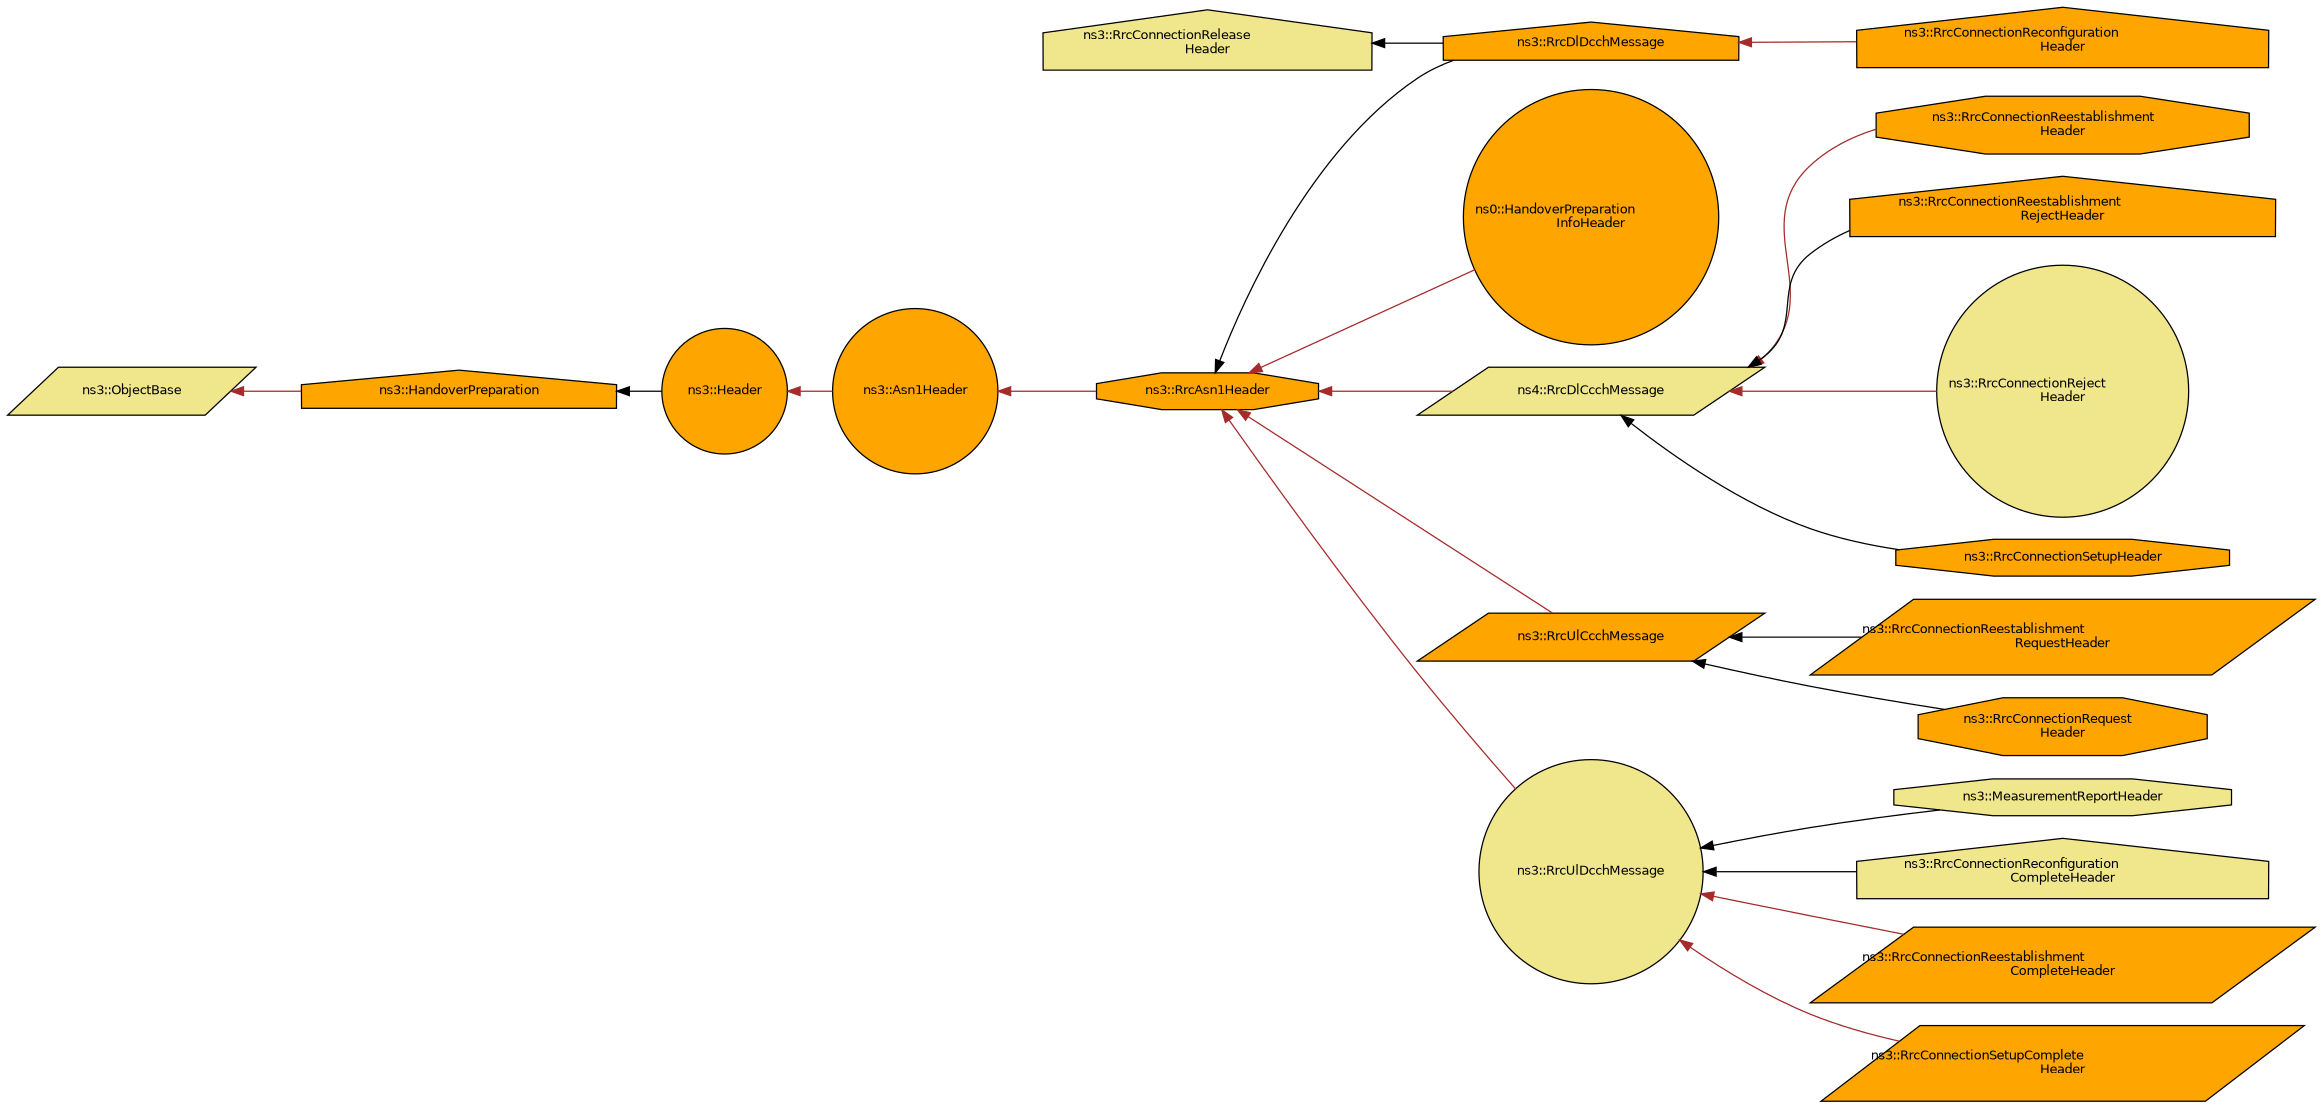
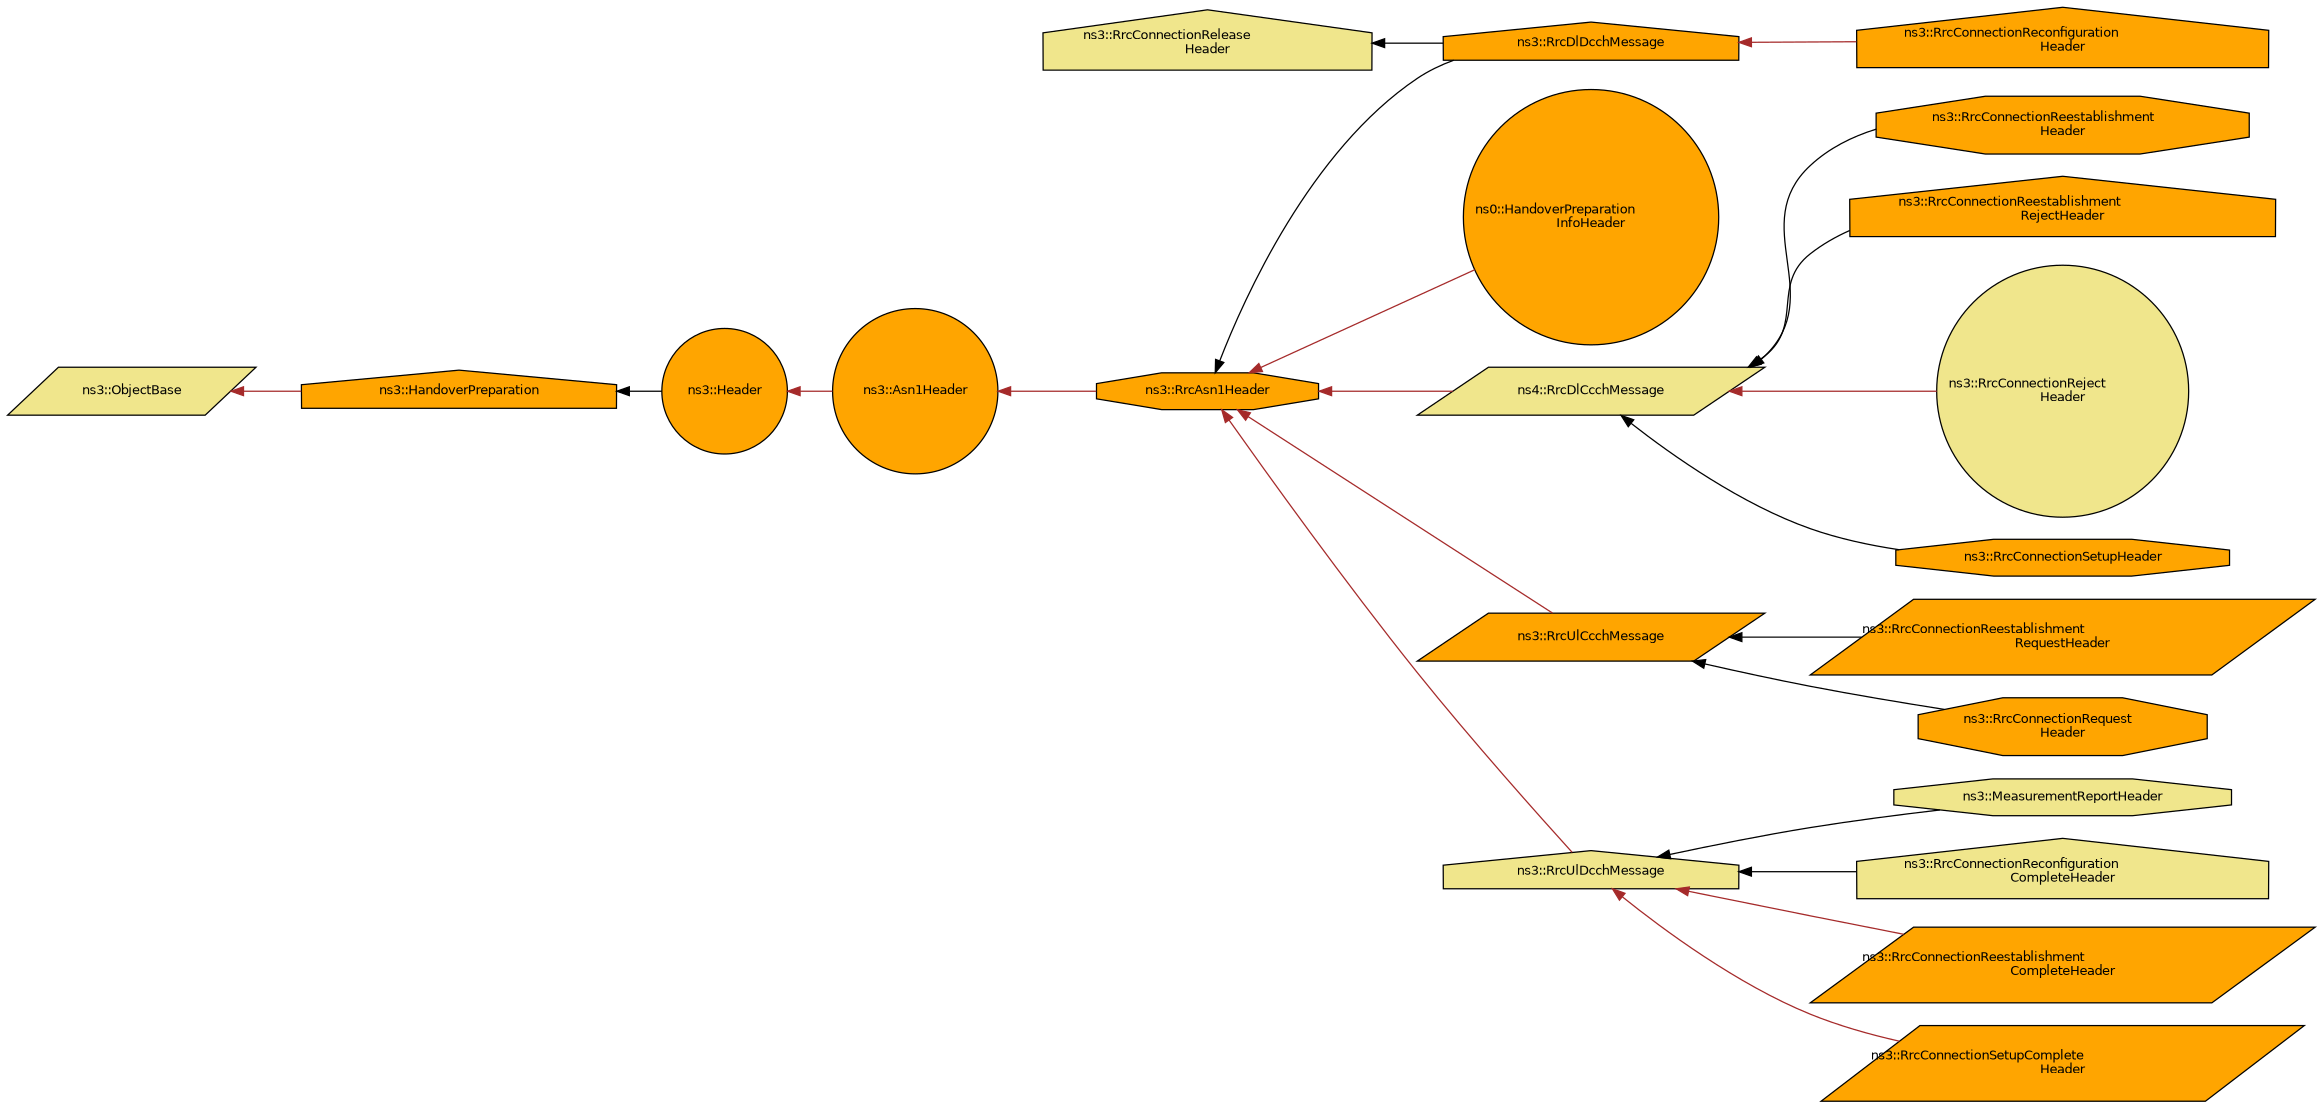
(1785, 225) -> (1785, 225)
(1591, 872) -> (1591, 872)
